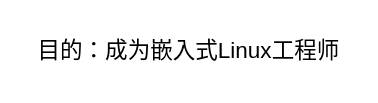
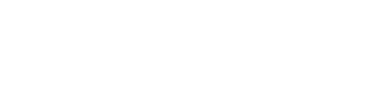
(188, 51) -> none
